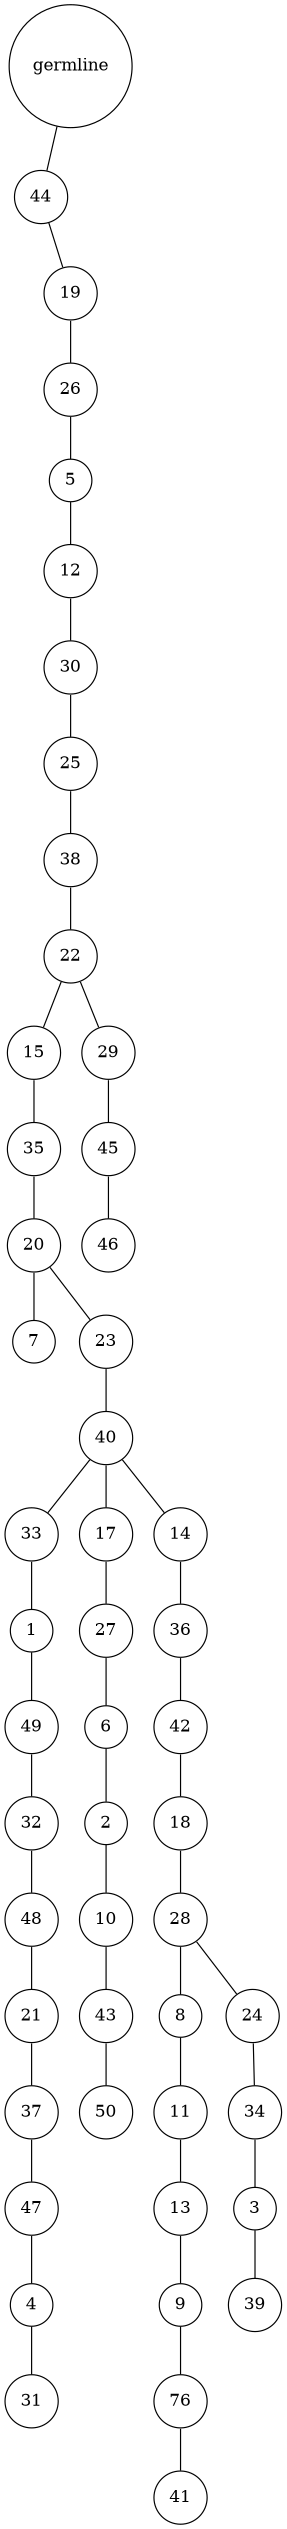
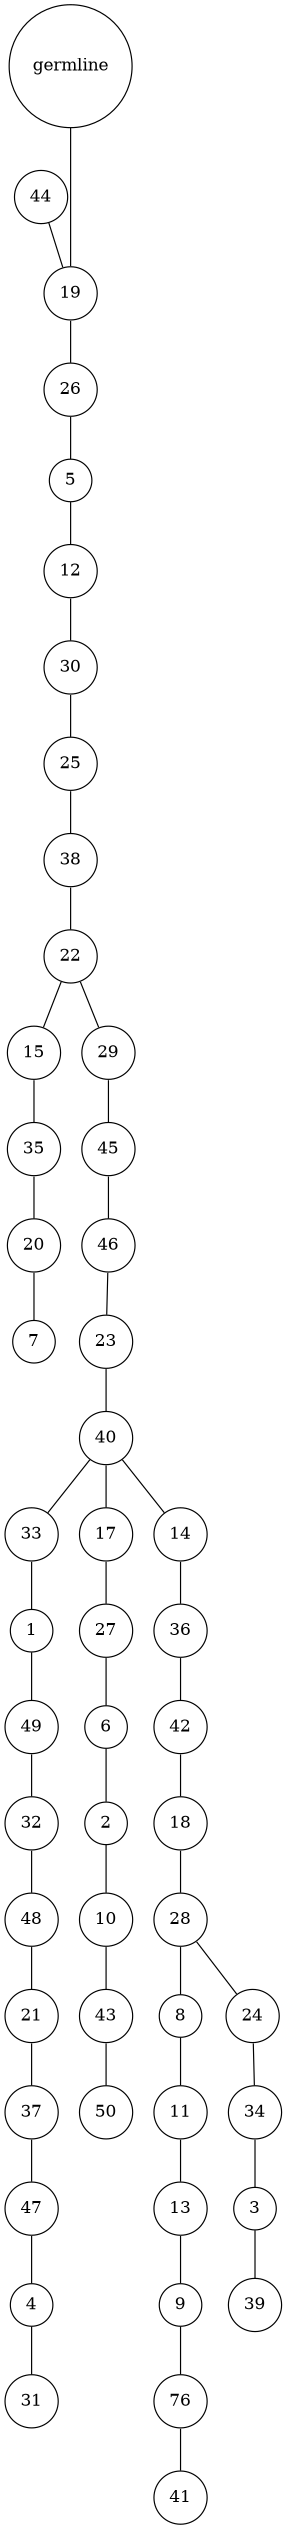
(52, 149) -> (71, 197)
(70, 1294) -> (107, 1294)
